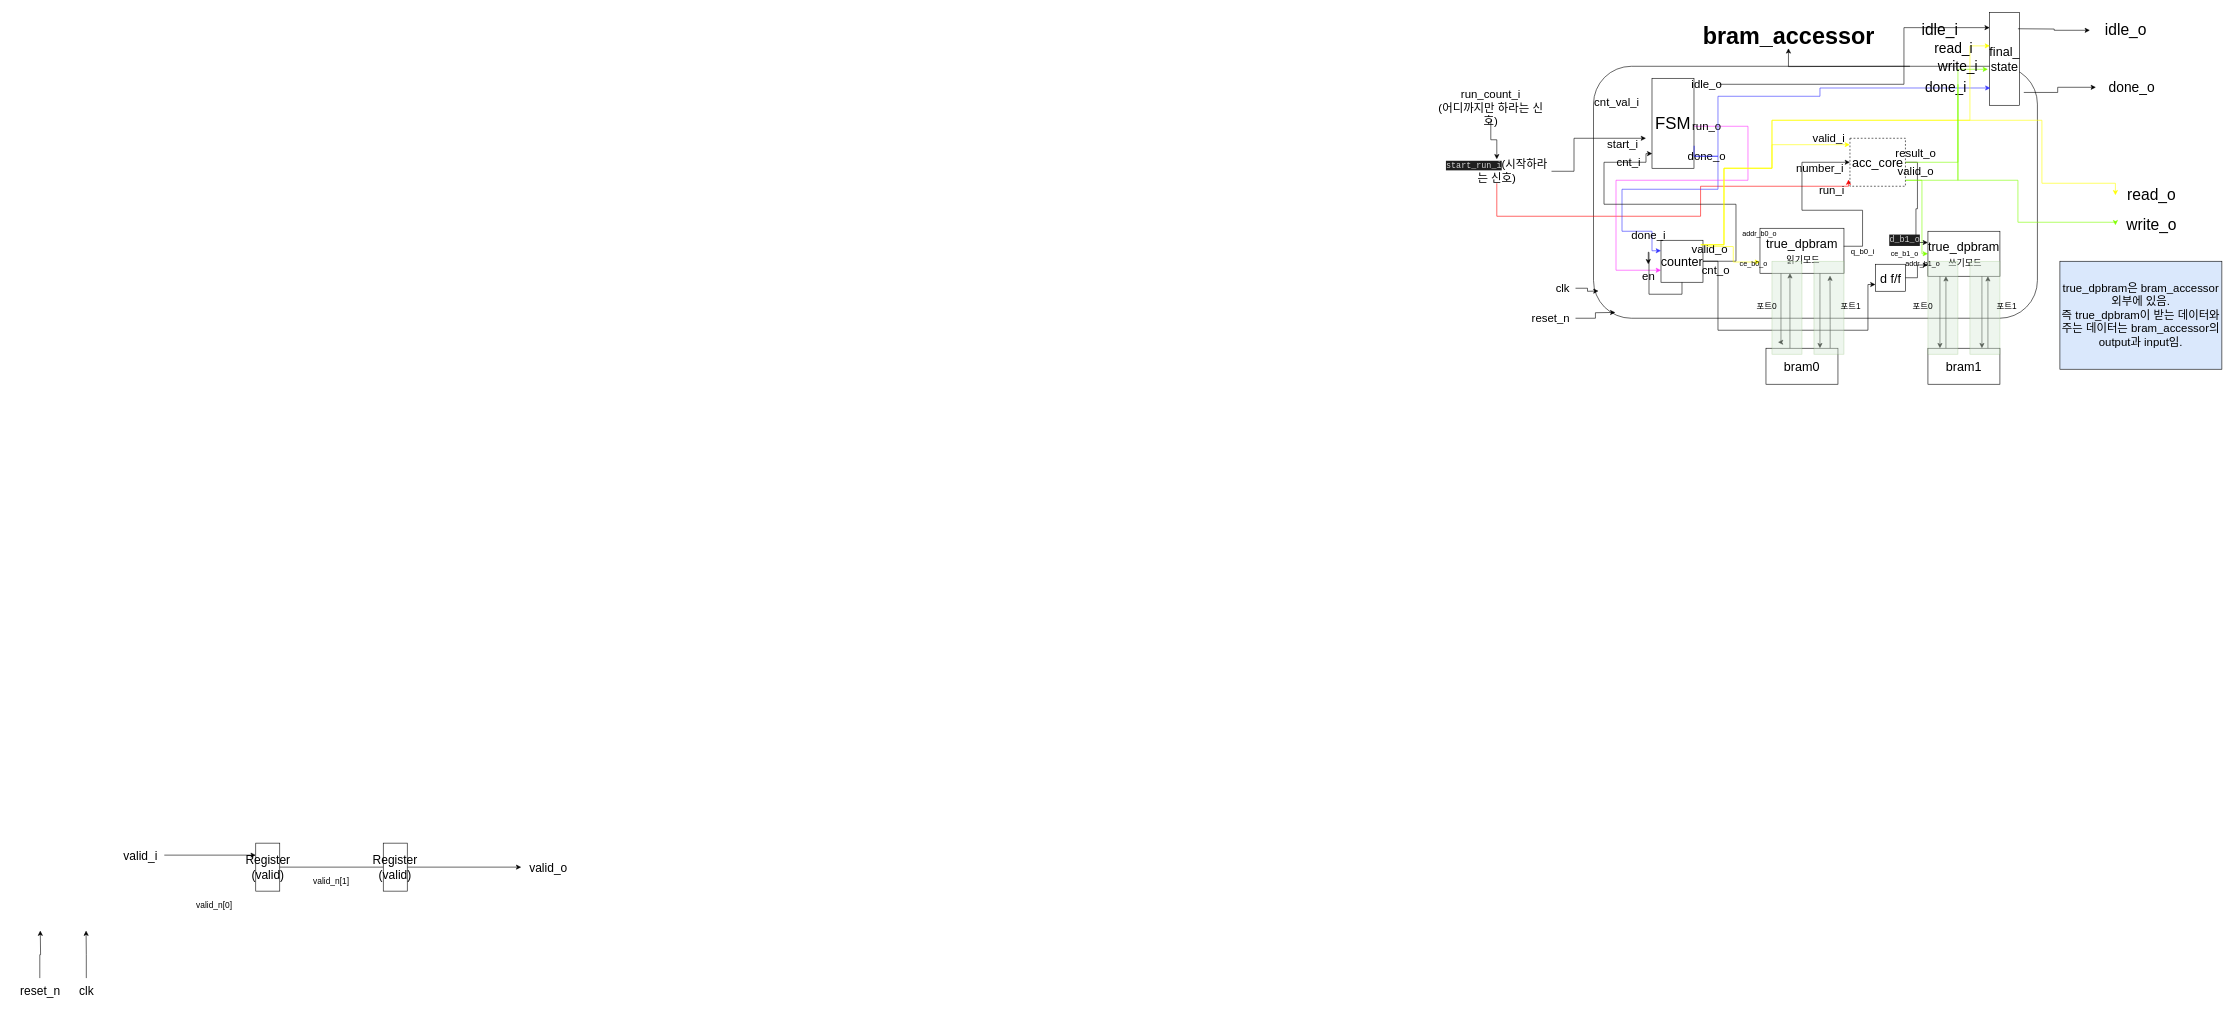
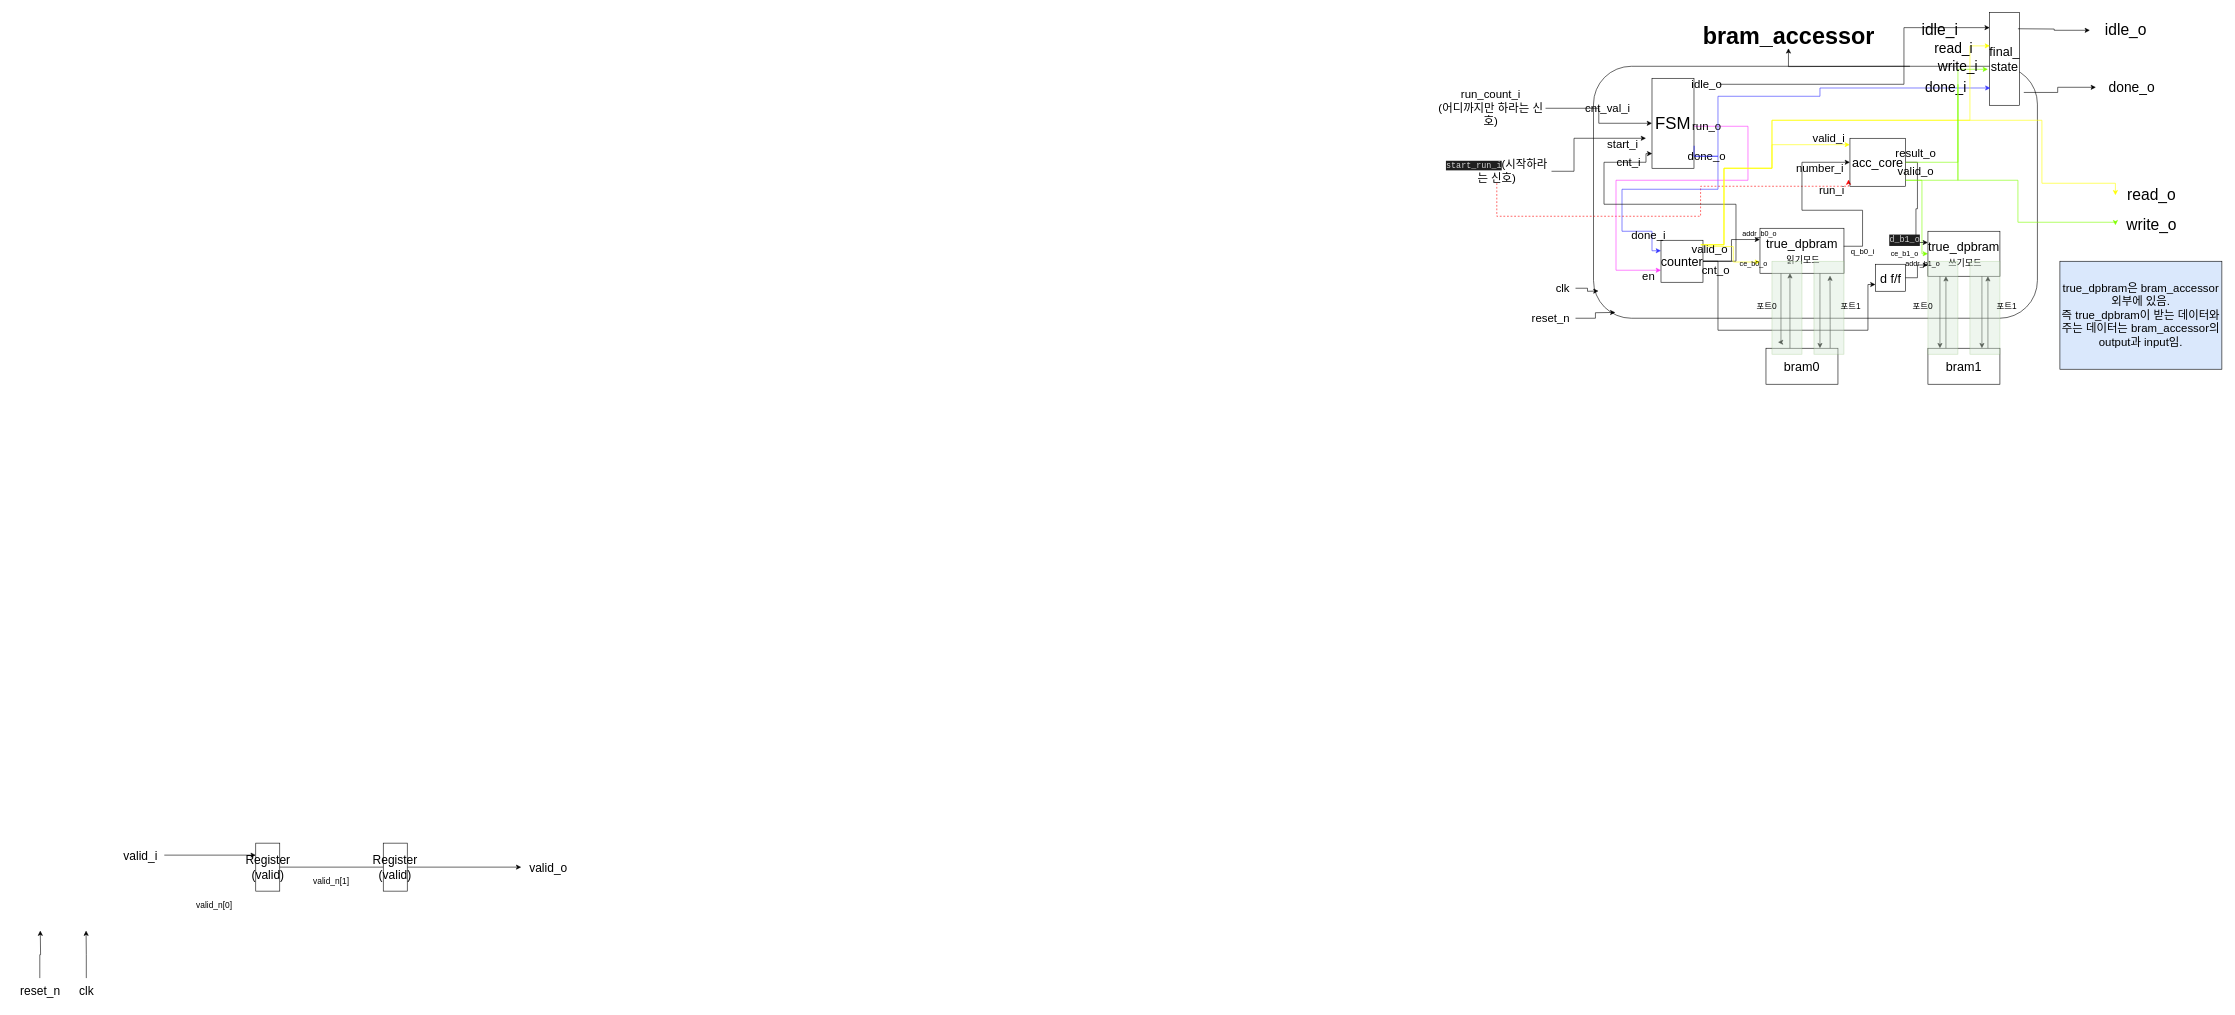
(1617, 102) -> (1608, 108)
(1491, 139) -> (1594, 108)
(1878, 162) -> (1878, 162)
(1672, 216) -> (1672, 216)
(1649, 254) -> (1742, 240)
